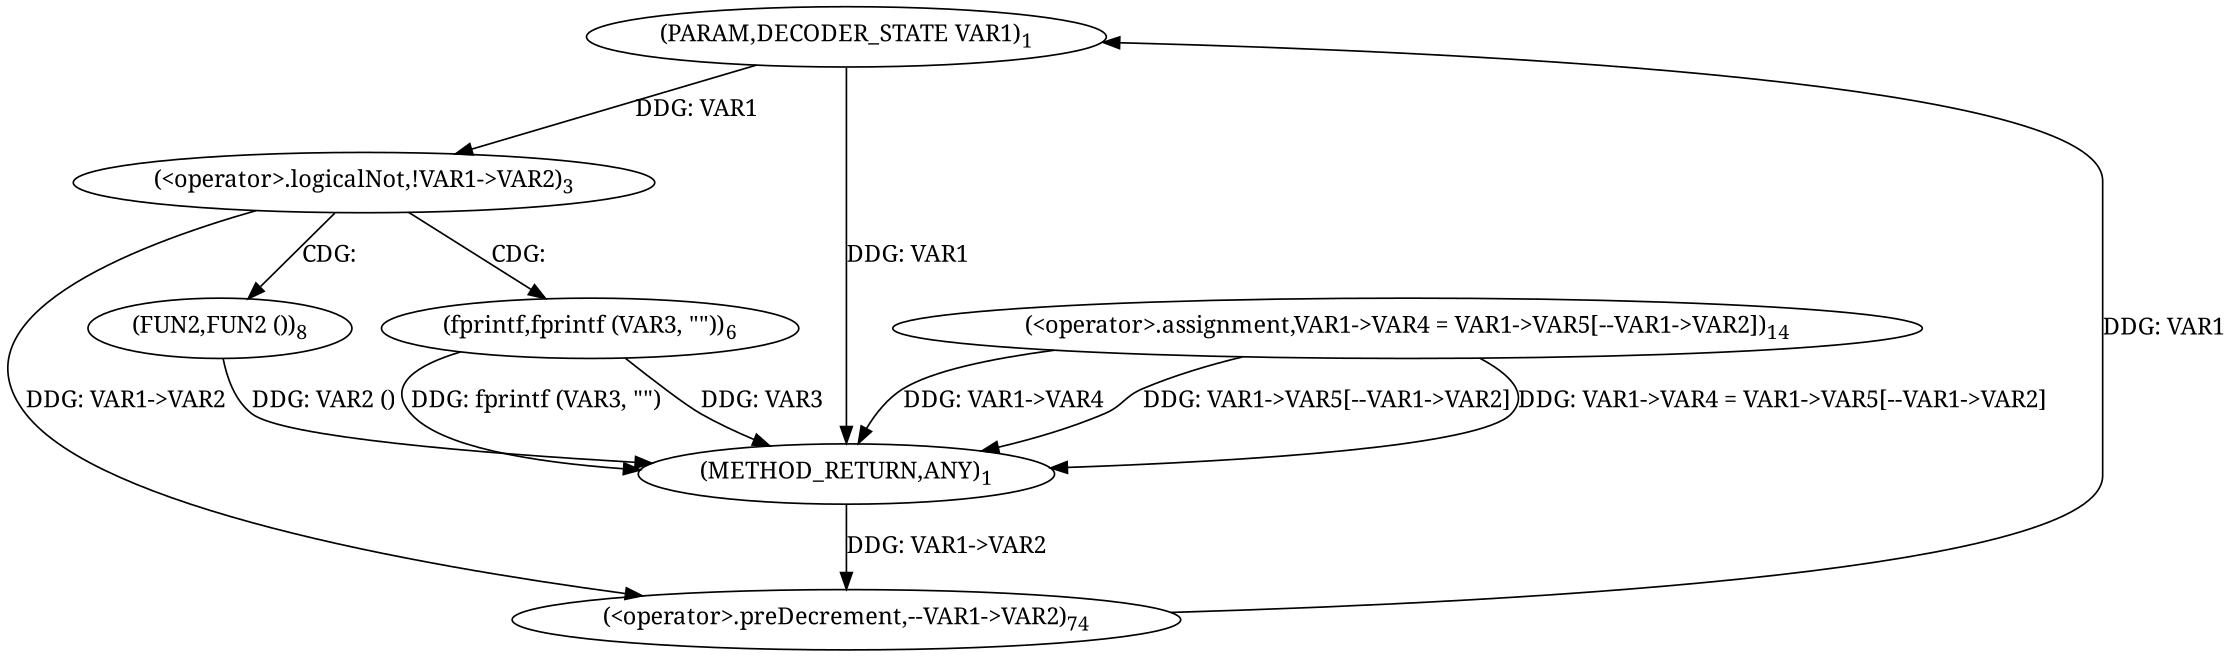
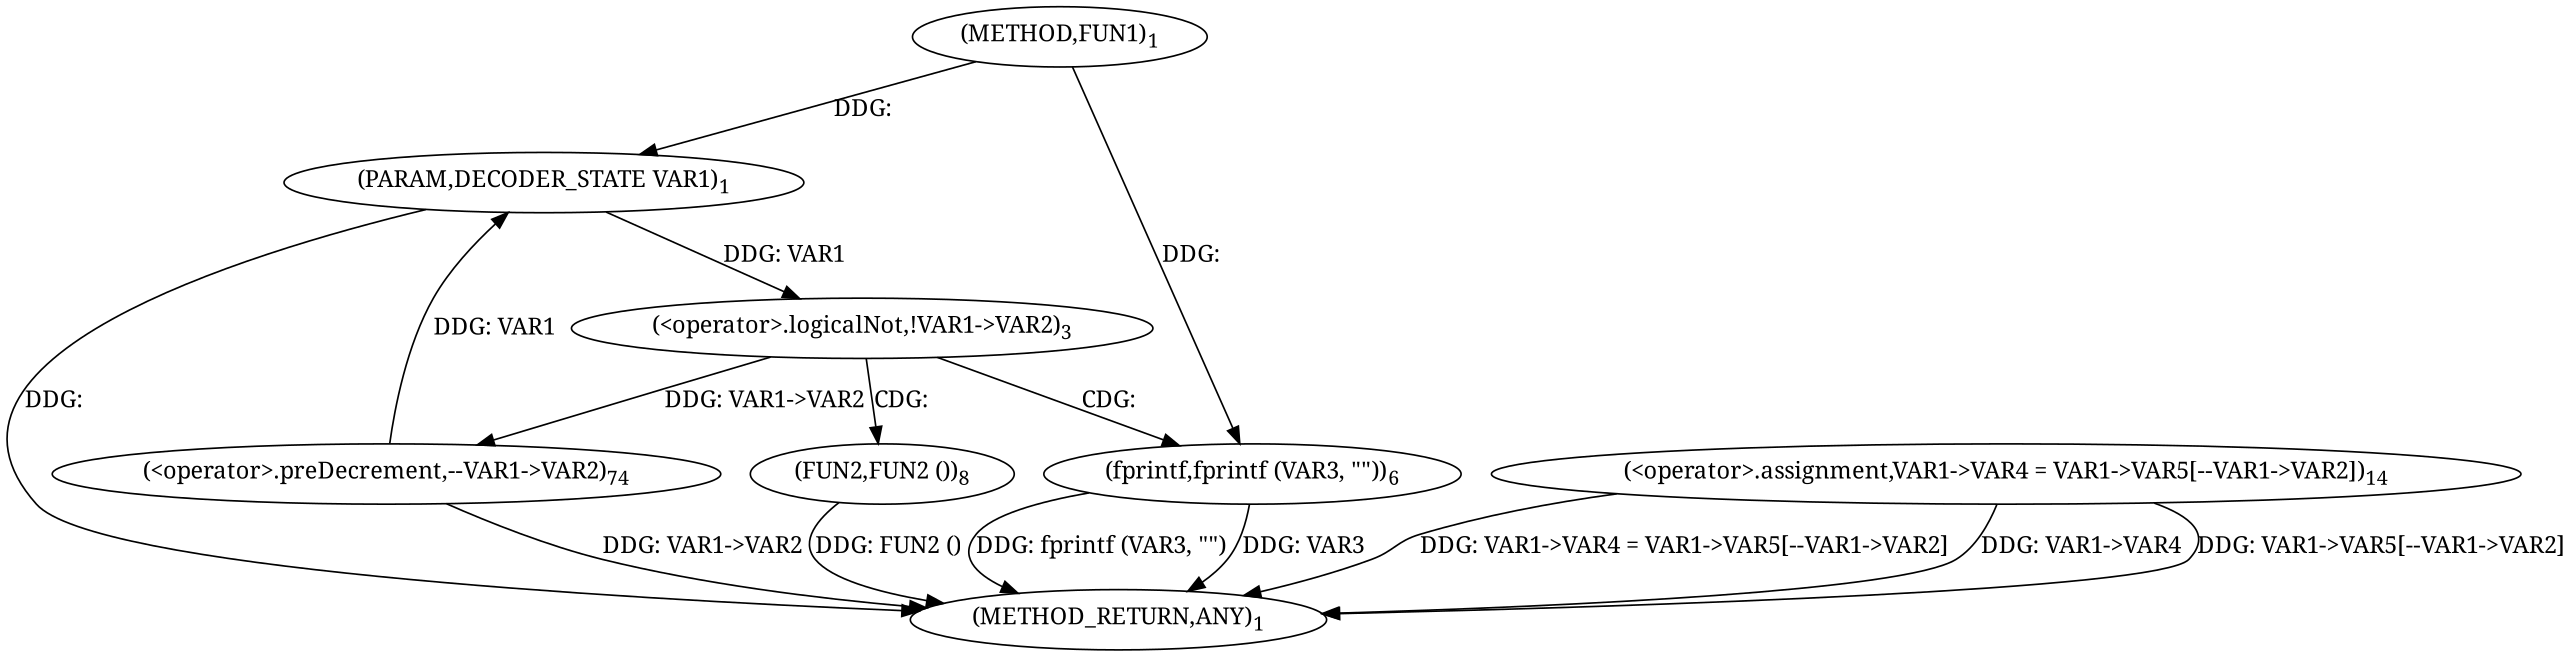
none -> (1060, 37)
(908, 255) -> (57, 401)
(324, 401) -> (889, 547)
(846, 538) -> (674, 575)
